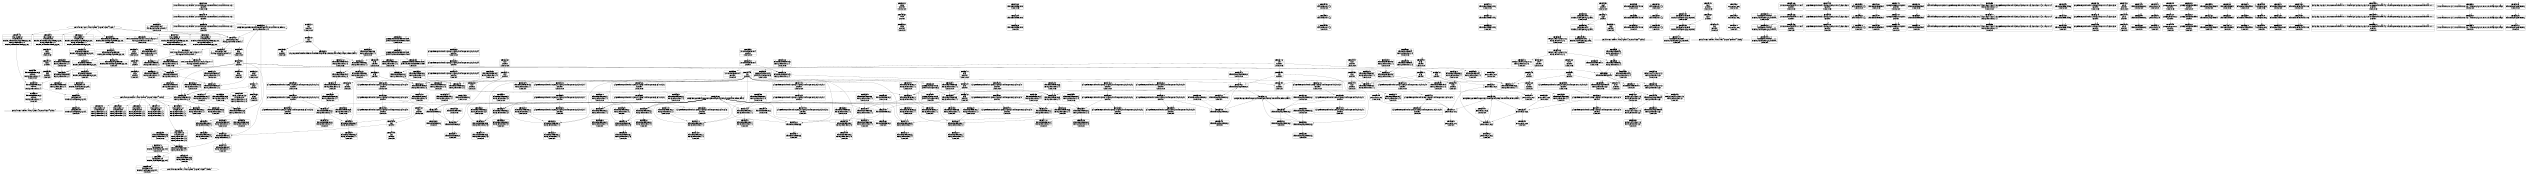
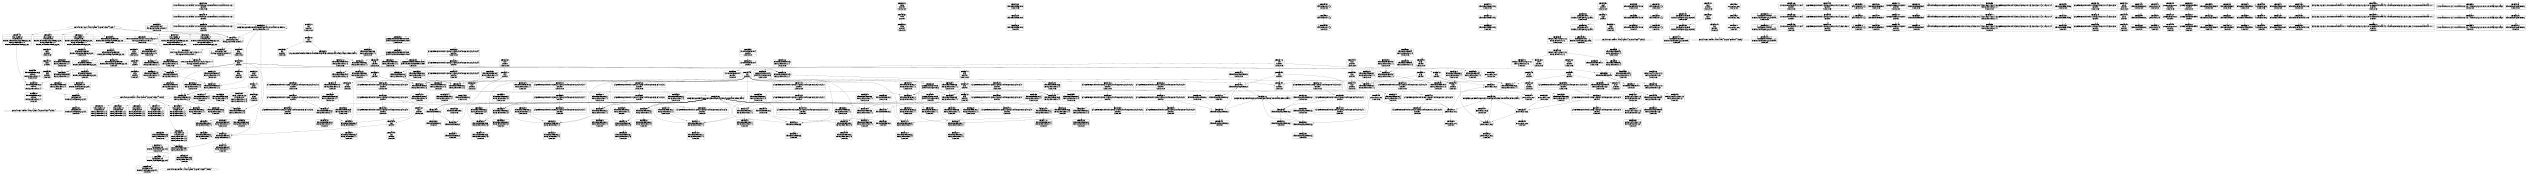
(167, 57) -> (160, 51)
